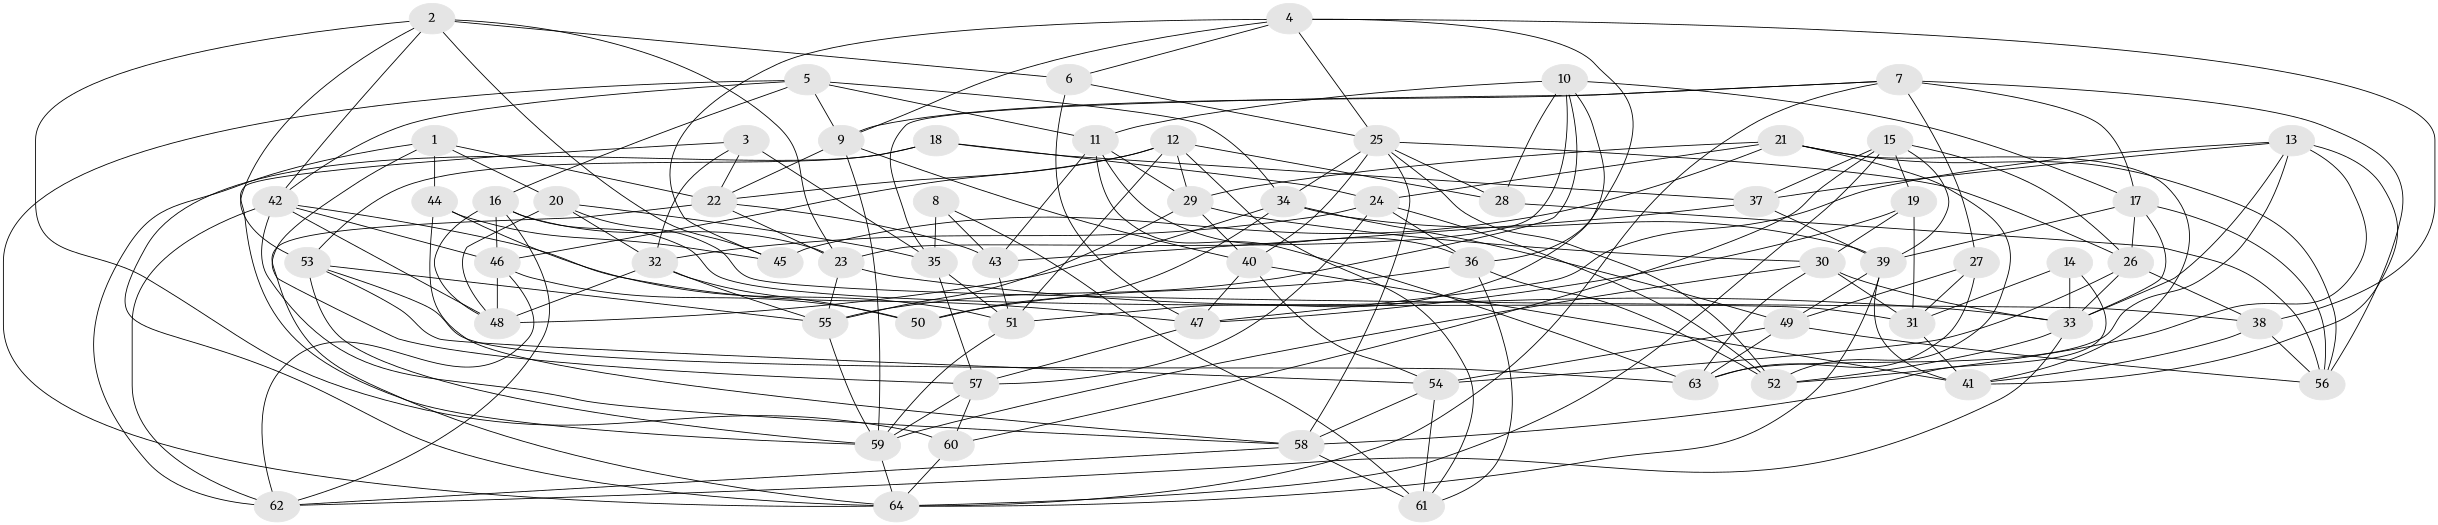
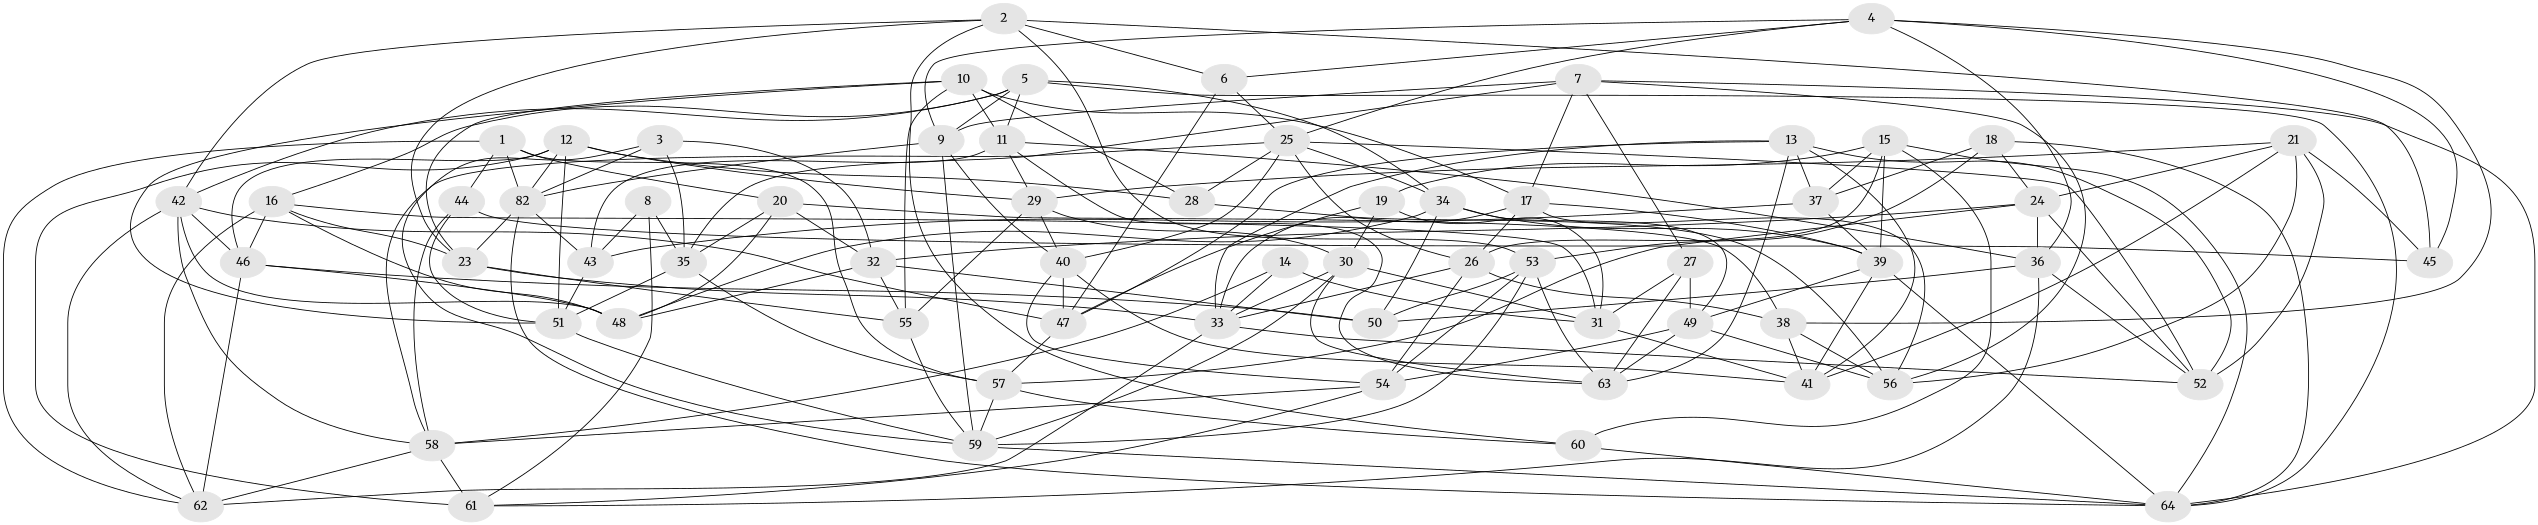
(714, 202) -> (523, 202)
(555, 292) -> (1439, 299)
